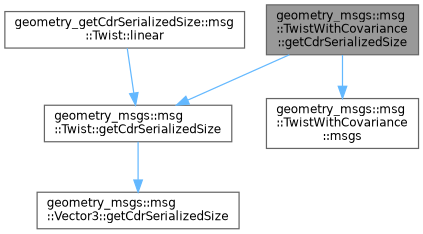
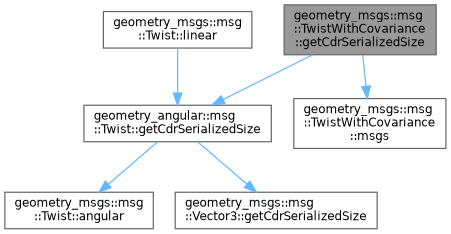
(125, 30) -> (178, 30)
(138, 123) -> (178, 123)
none -> (79, 210)
